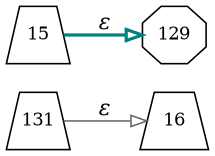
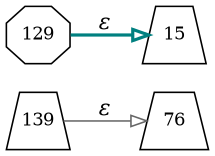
(95, 35) -> (102, 35)
(38, 121) -> (38, 121)
(174, 121) -> (174, 121)
